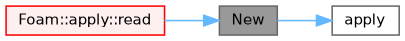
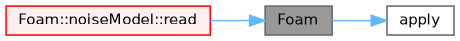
(85, 21) -> (108, 21)
(248, 21) -> (299, 21)
